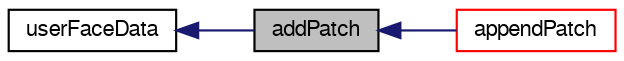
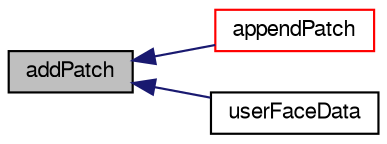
(227, 30) -> (182, 92)
